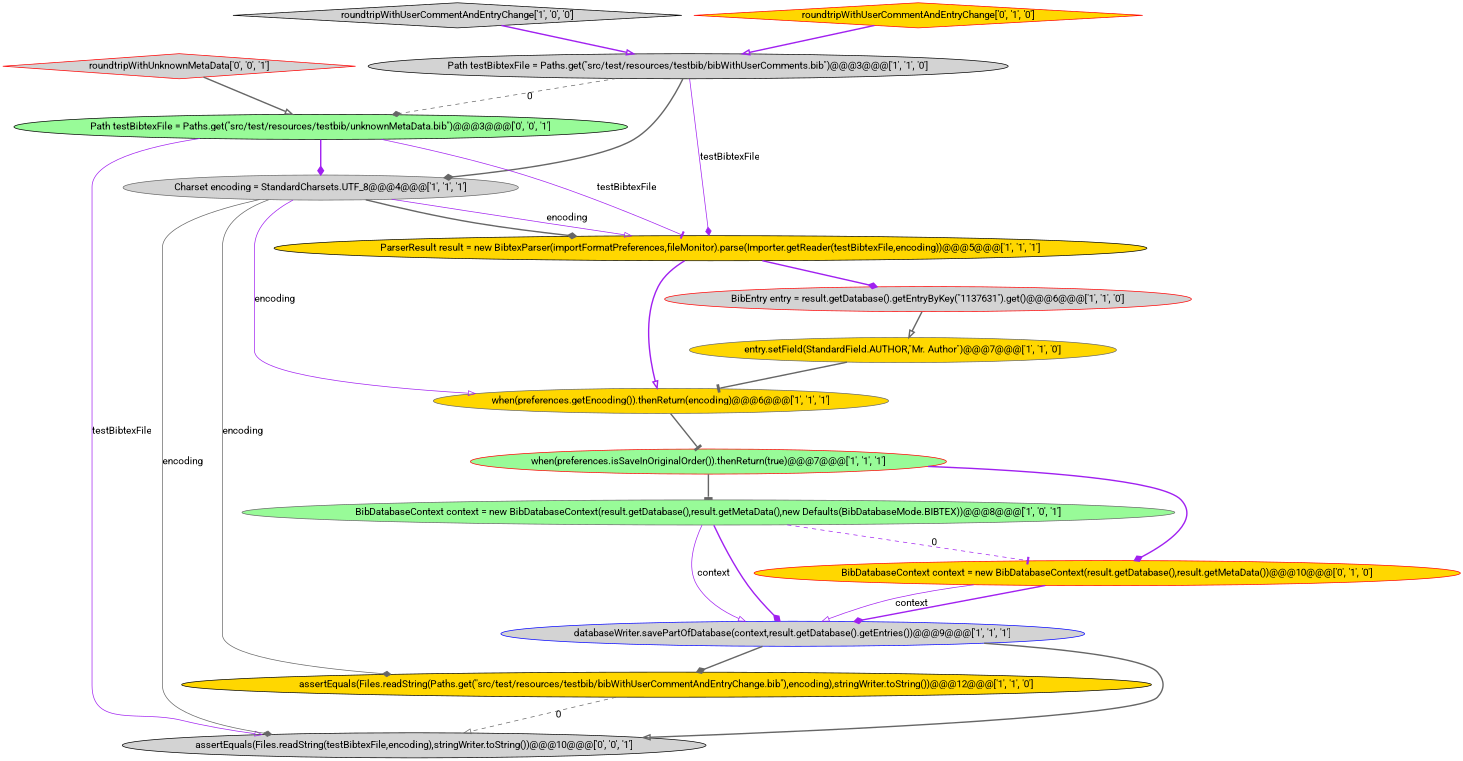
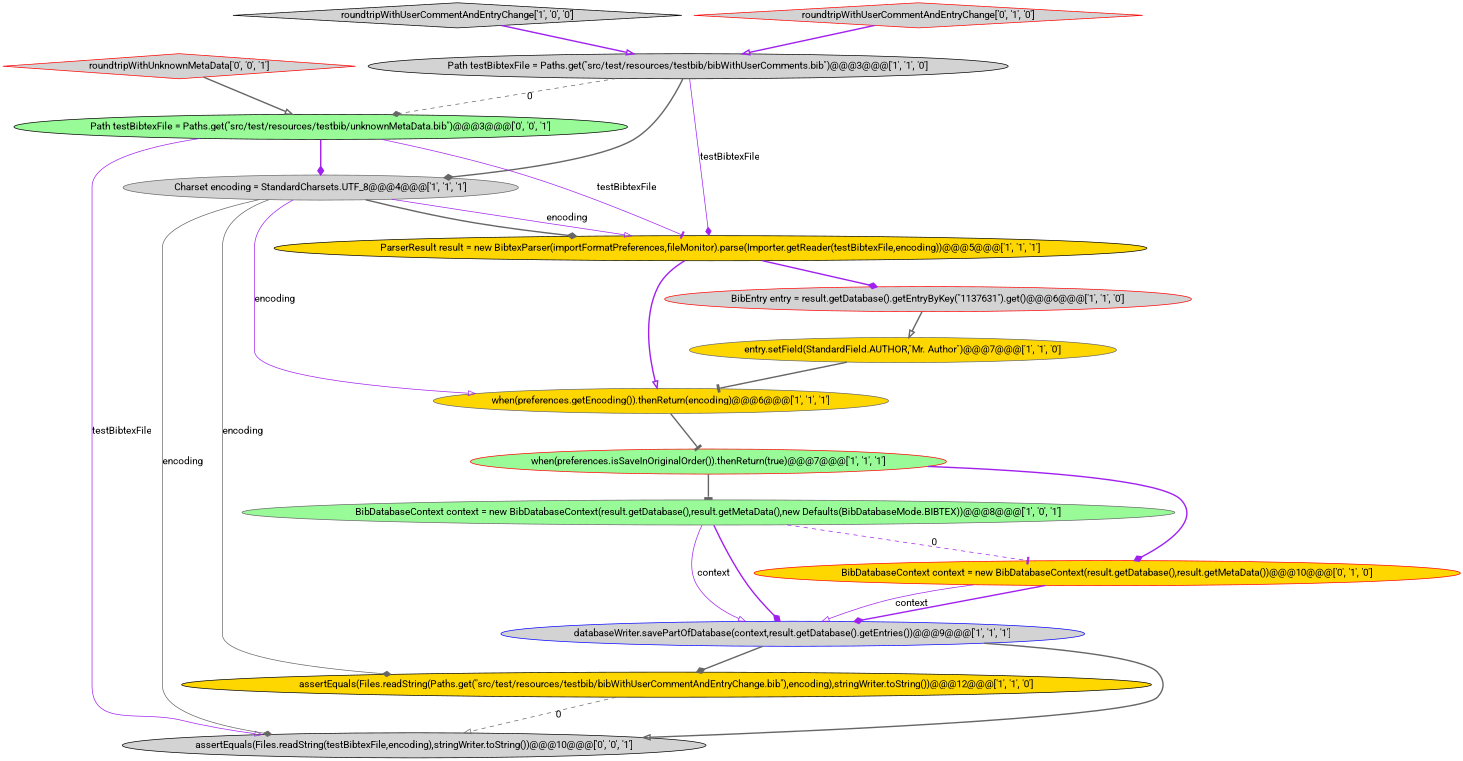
(918, 15) -> (918, 15)
